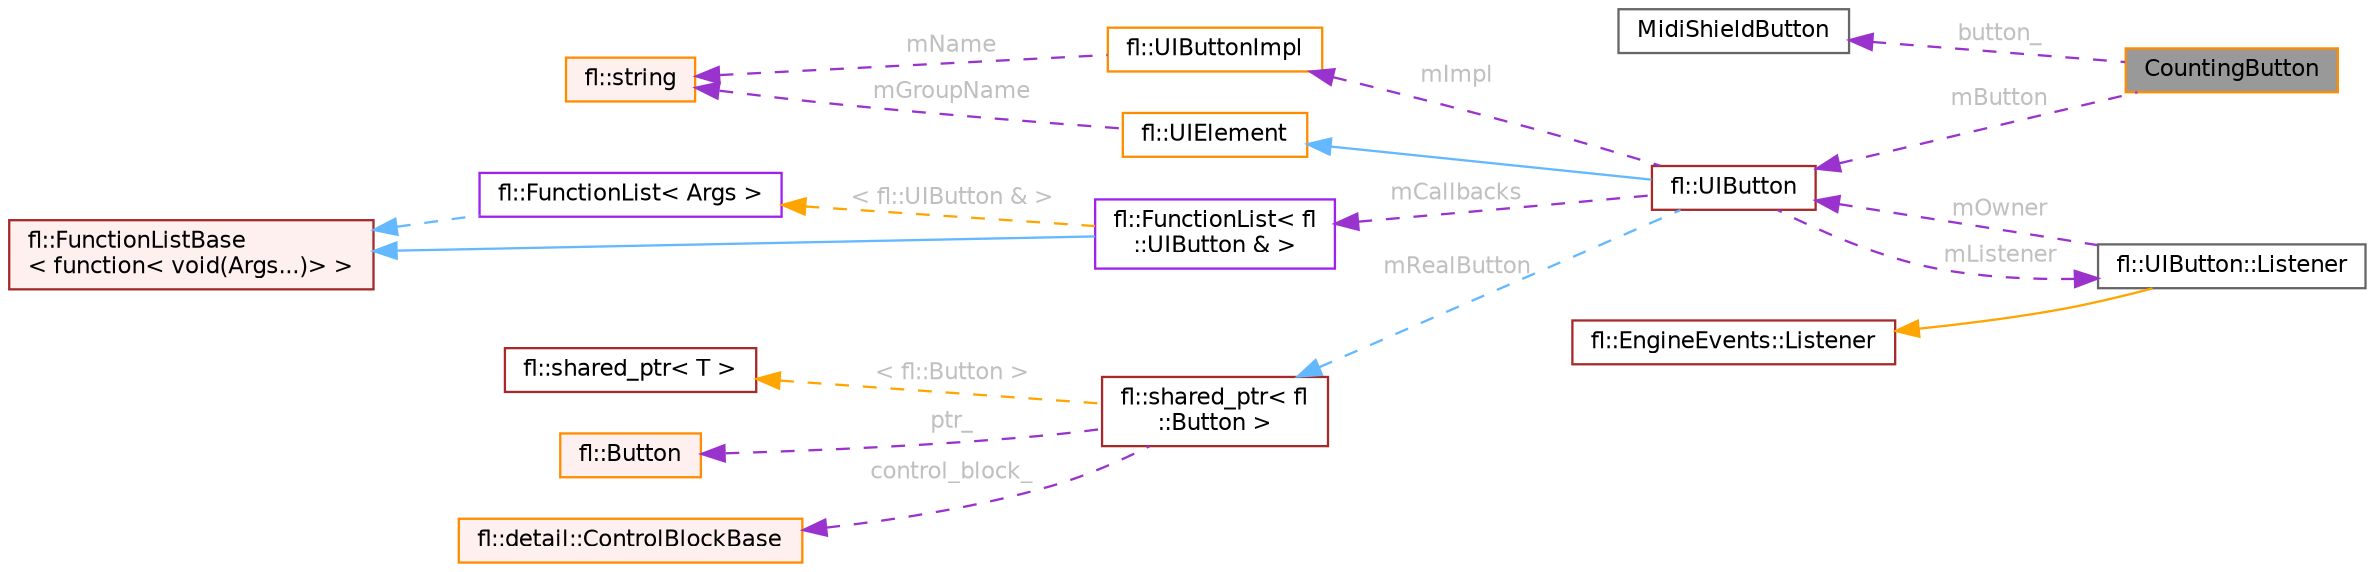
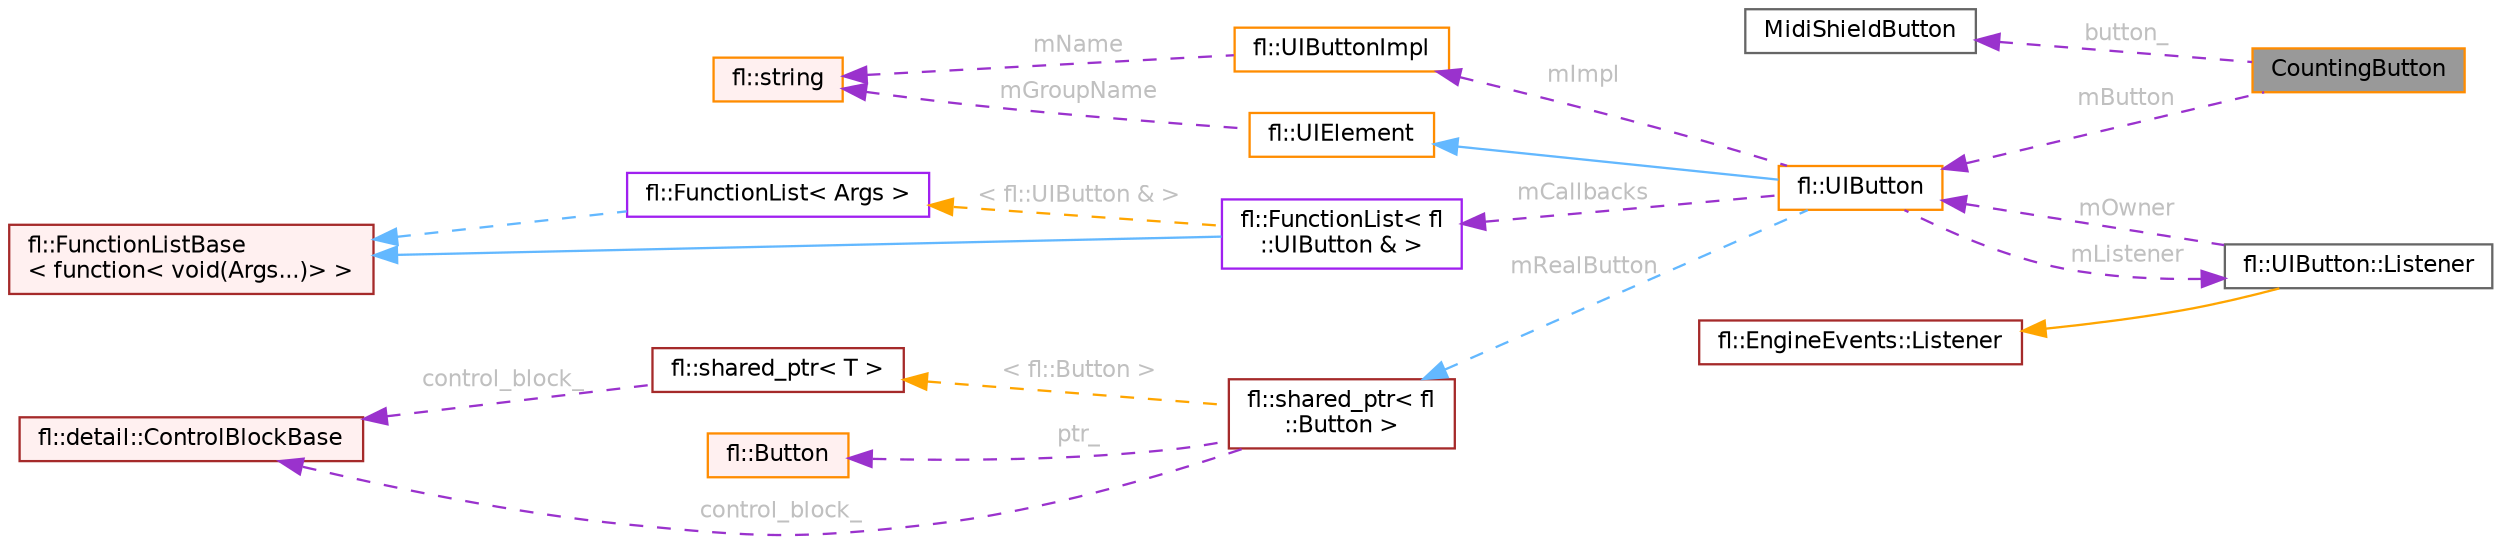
(1734, 188) -> (1861, 188)
none -> (519, 401)
(631, 541) -> (191, 439)
